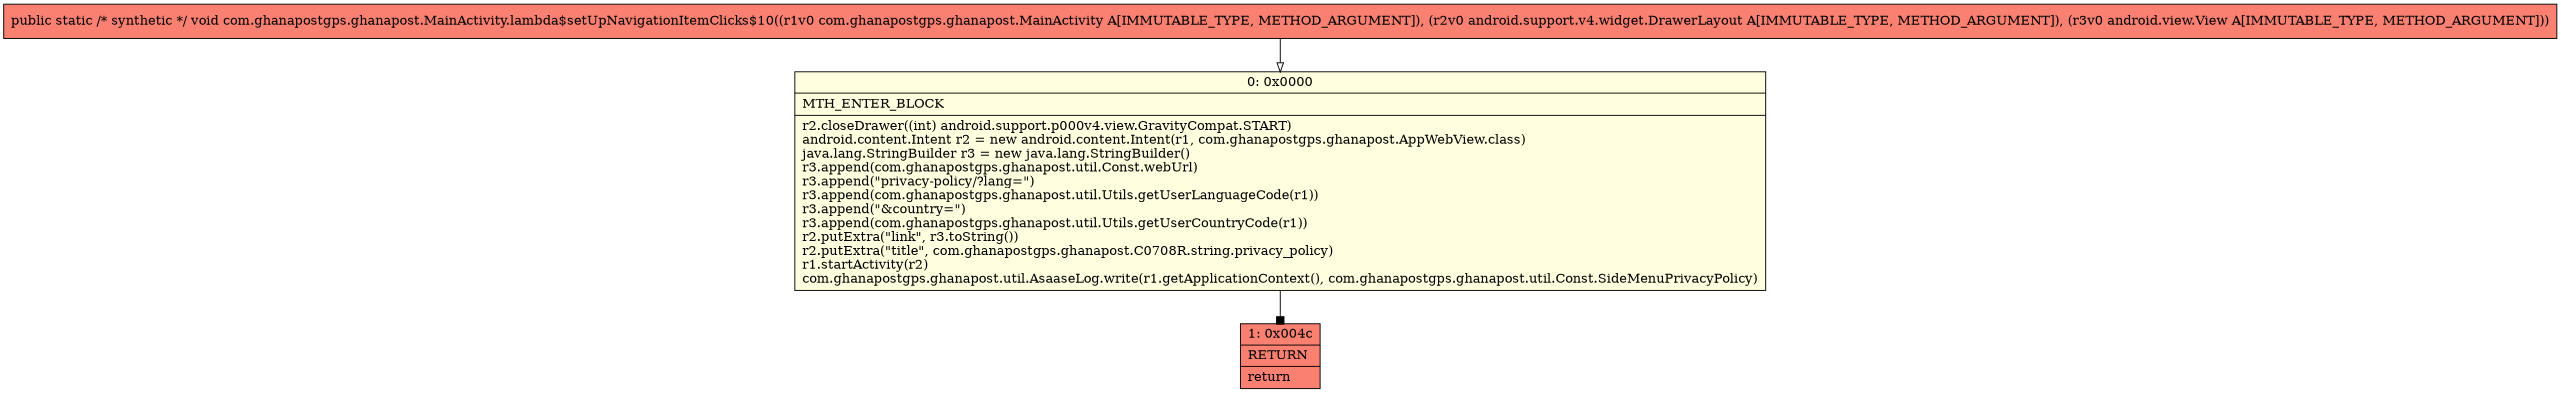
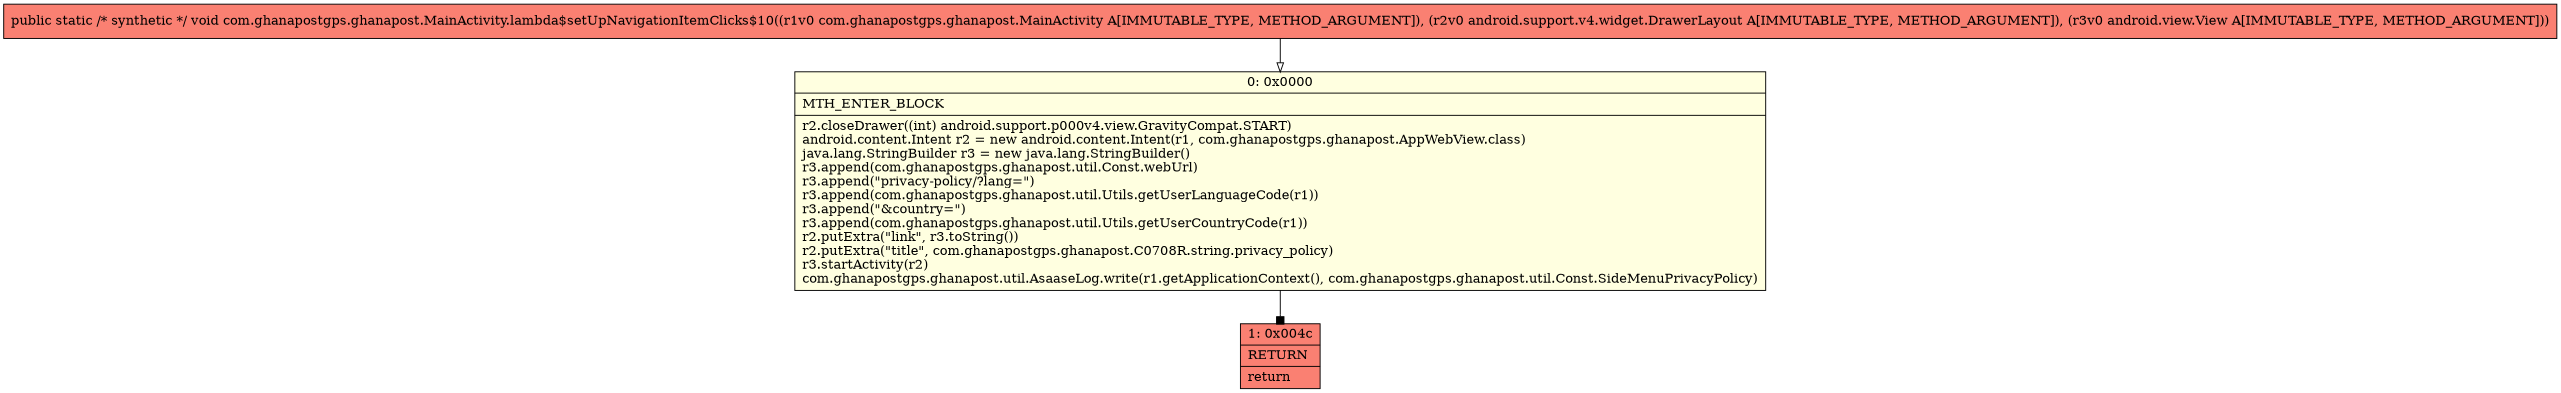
(865, 265) -> (865, 265)
